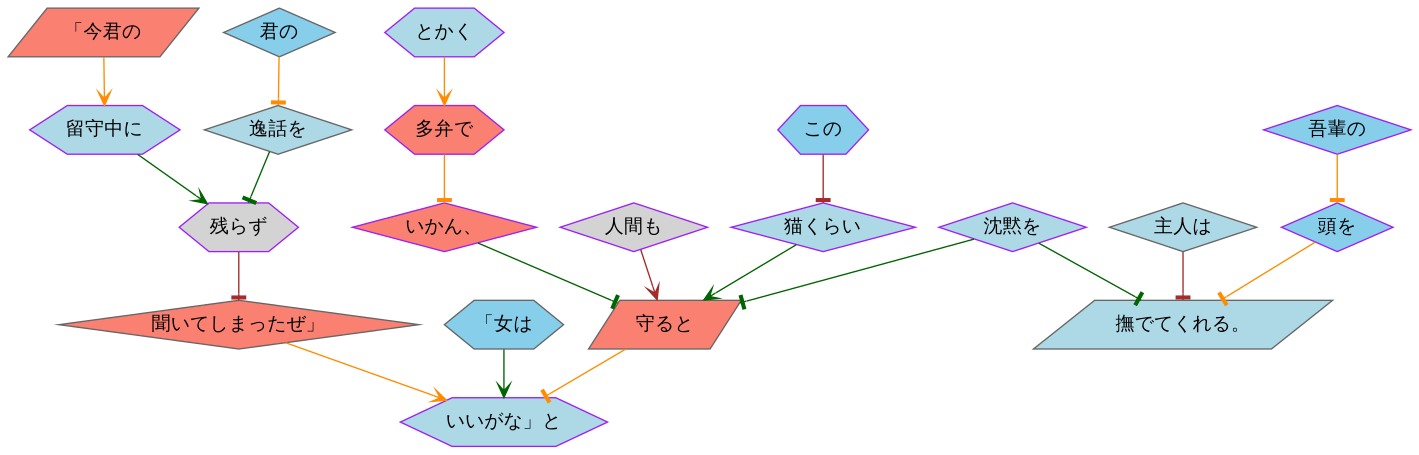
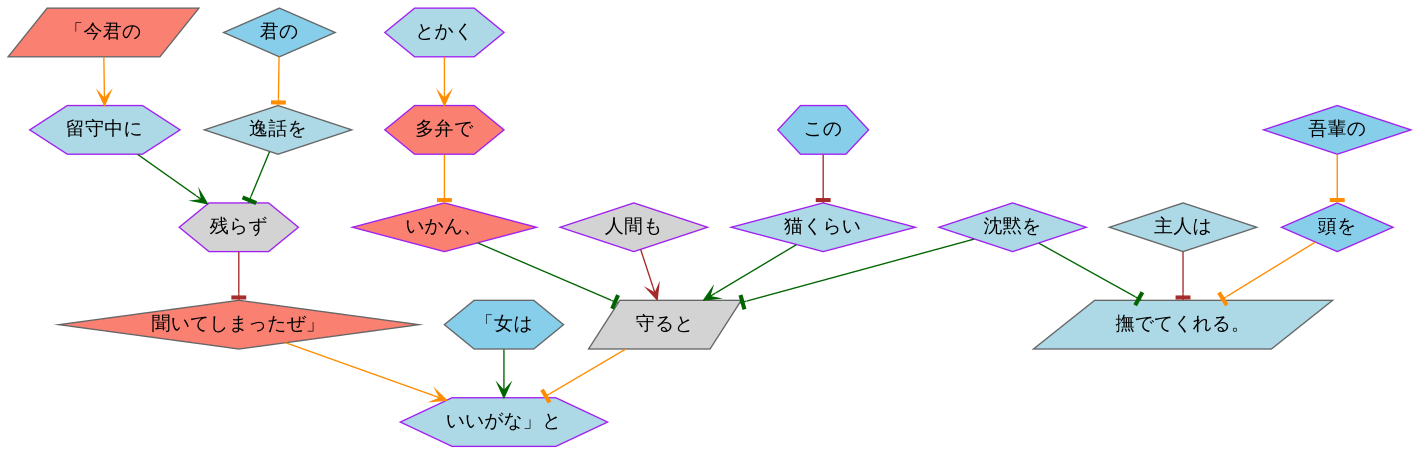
(665, 325) -> (665, 325)
